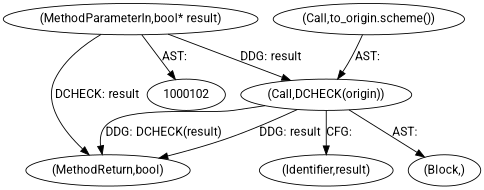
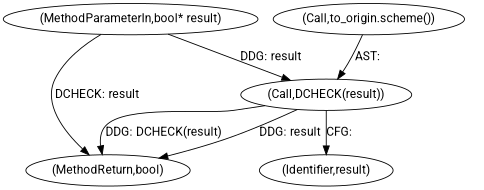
(186, 95) -> none
(326, 95) -> (326, 95)
(444, 170) -> none
